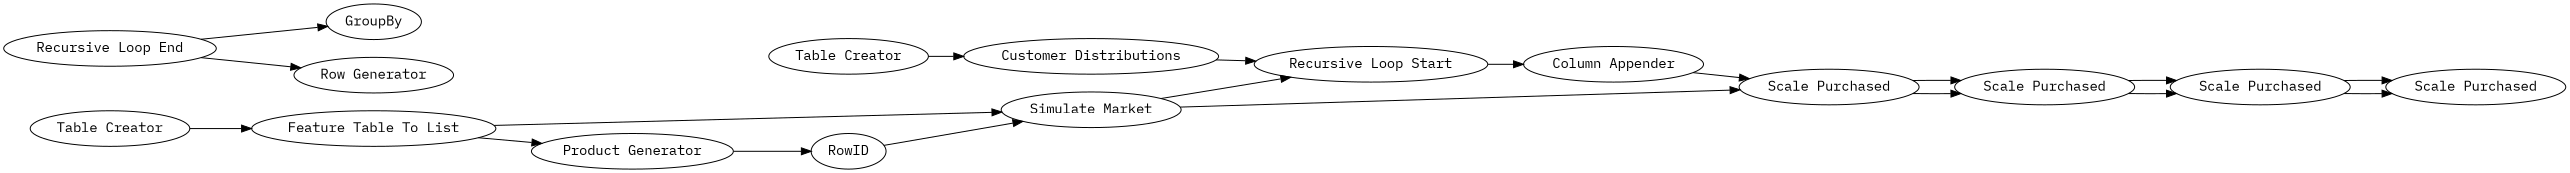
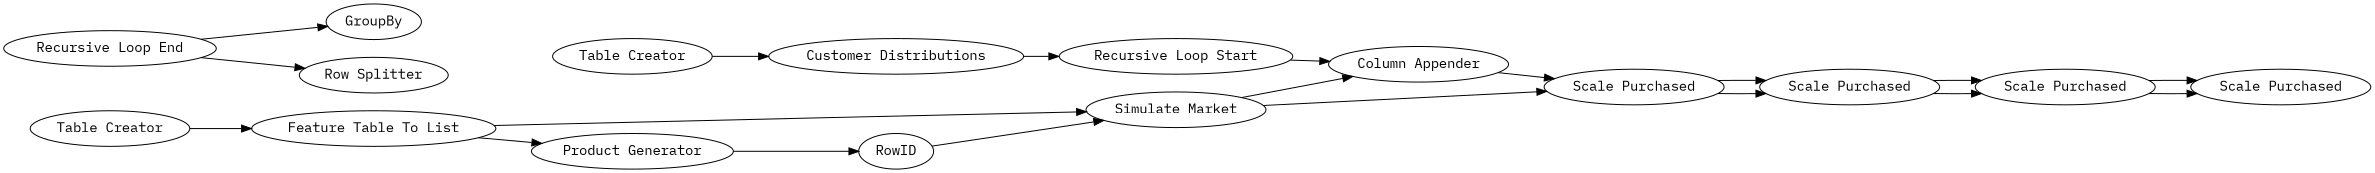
(374, 75) -> (374, 75)
(1221, 89) -> (1292, 88)
